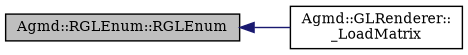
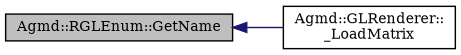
(123, 27) -> (119, 27)
